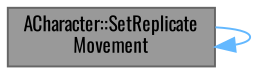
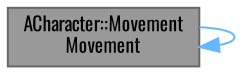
(111, 37) -> (104, 37)
